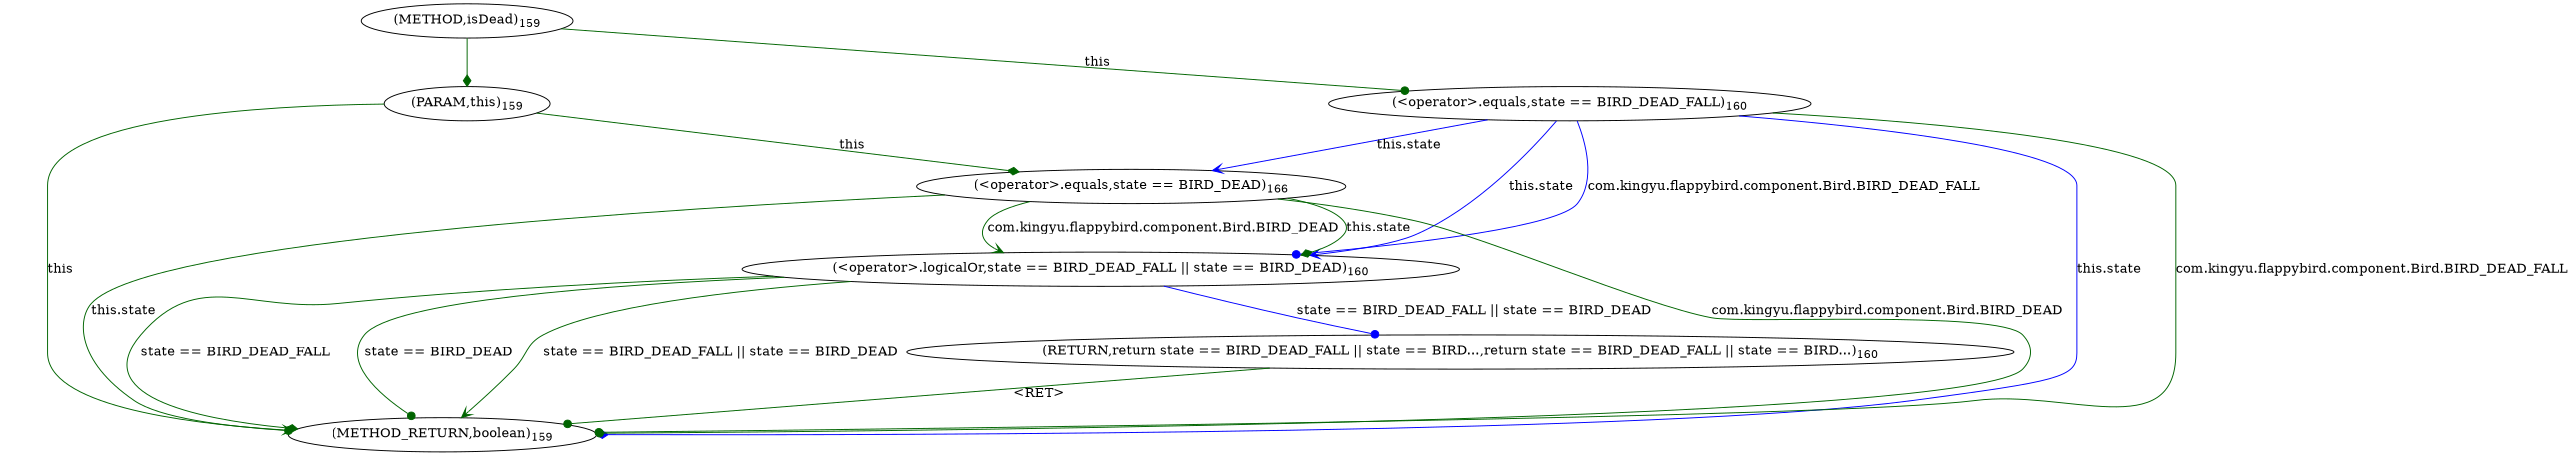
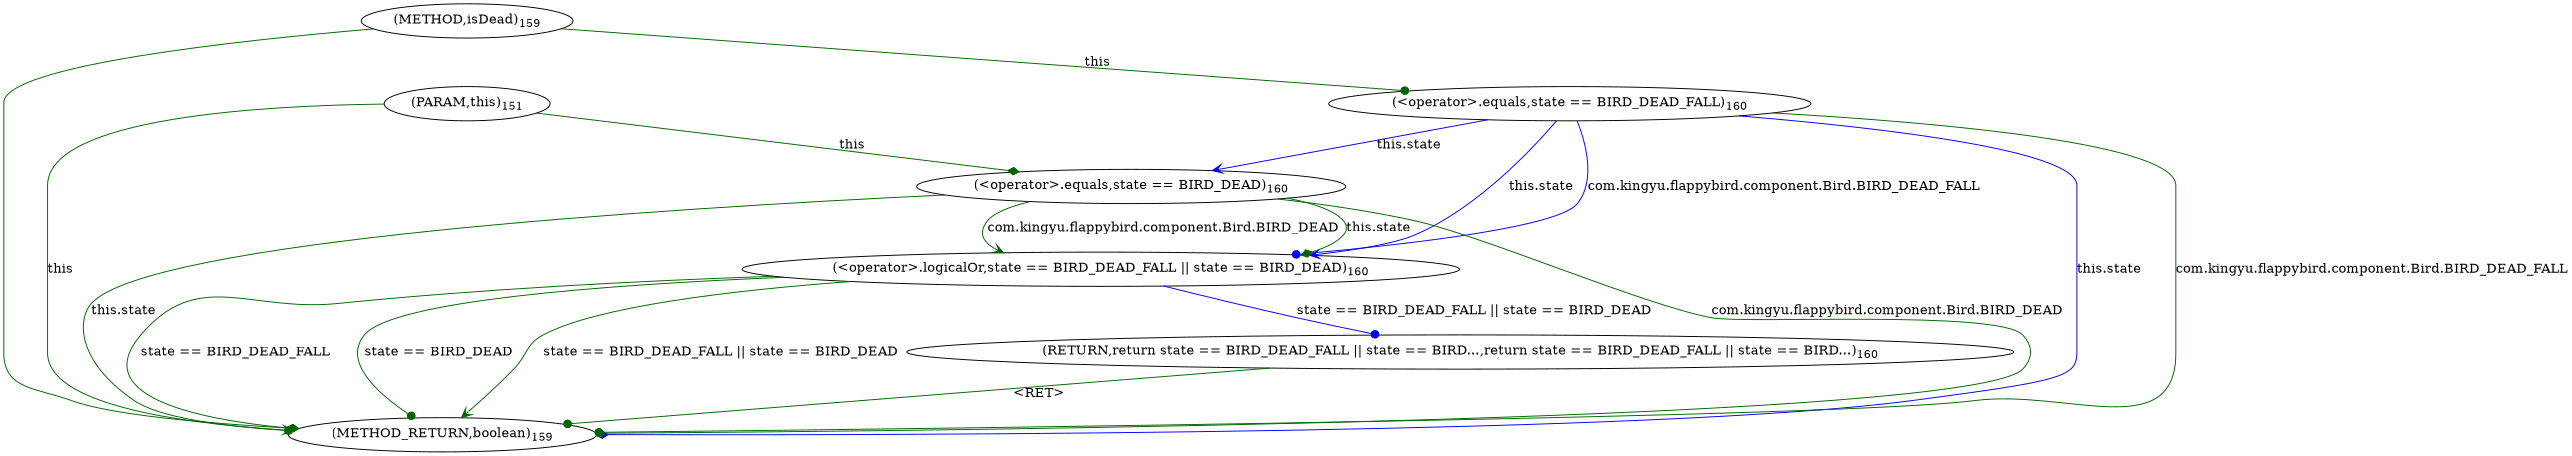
(467, 57) -> (4, 191)
(512, 102) -> (512, 102)
(1278, 185) -> (1278, 185)
